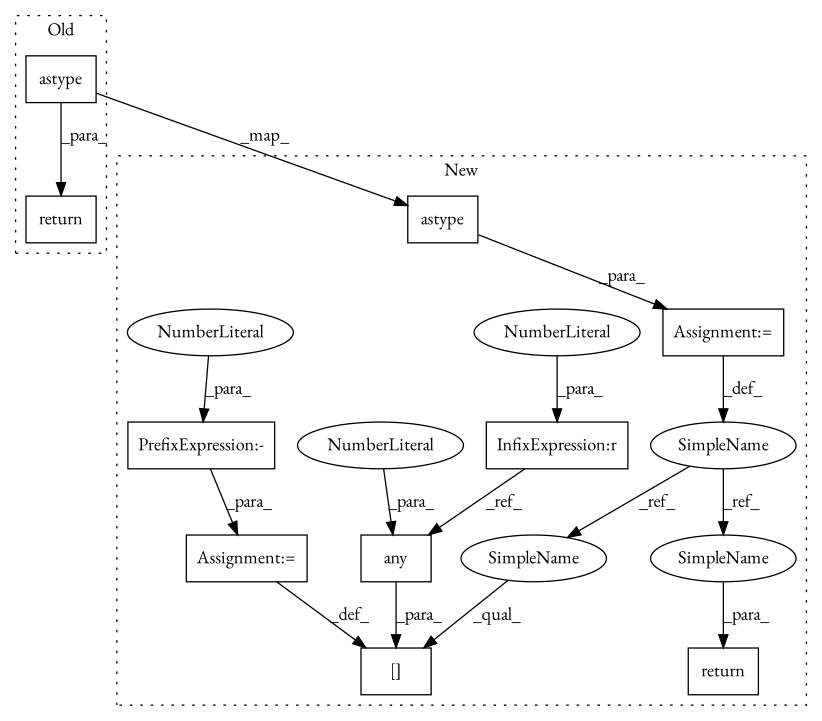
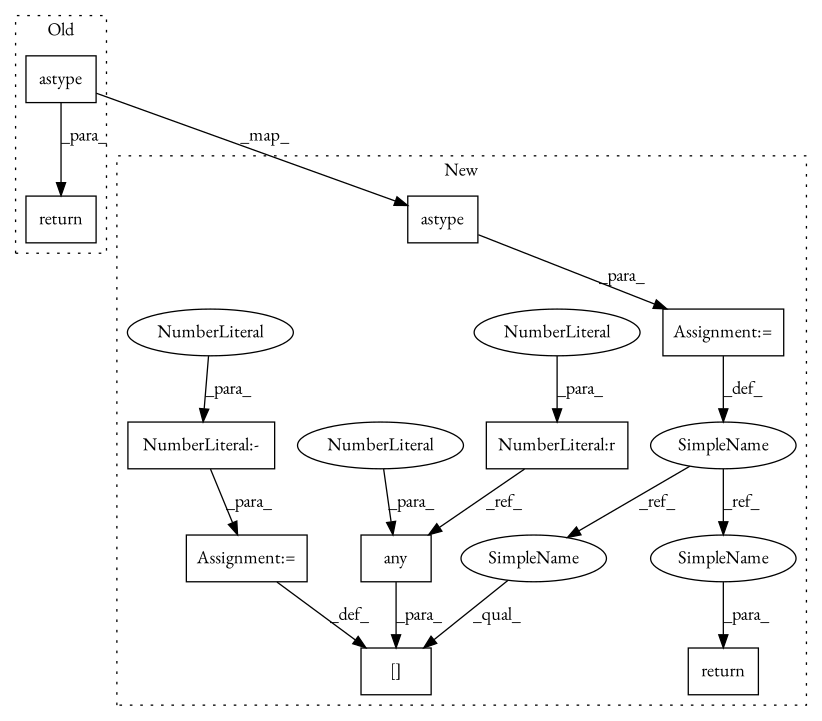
(201, 445) -> (201, 445)
(557, 445) -> (557, 445)
